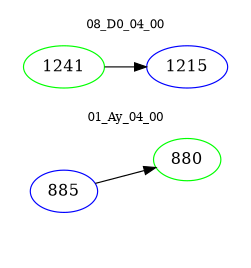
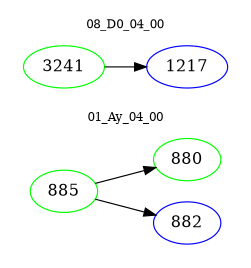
(64, 67) -> (64, 67)
(187, 67) -> (187, 67)
(64, 191) -> (64, 191)
none -> (187, 223)
